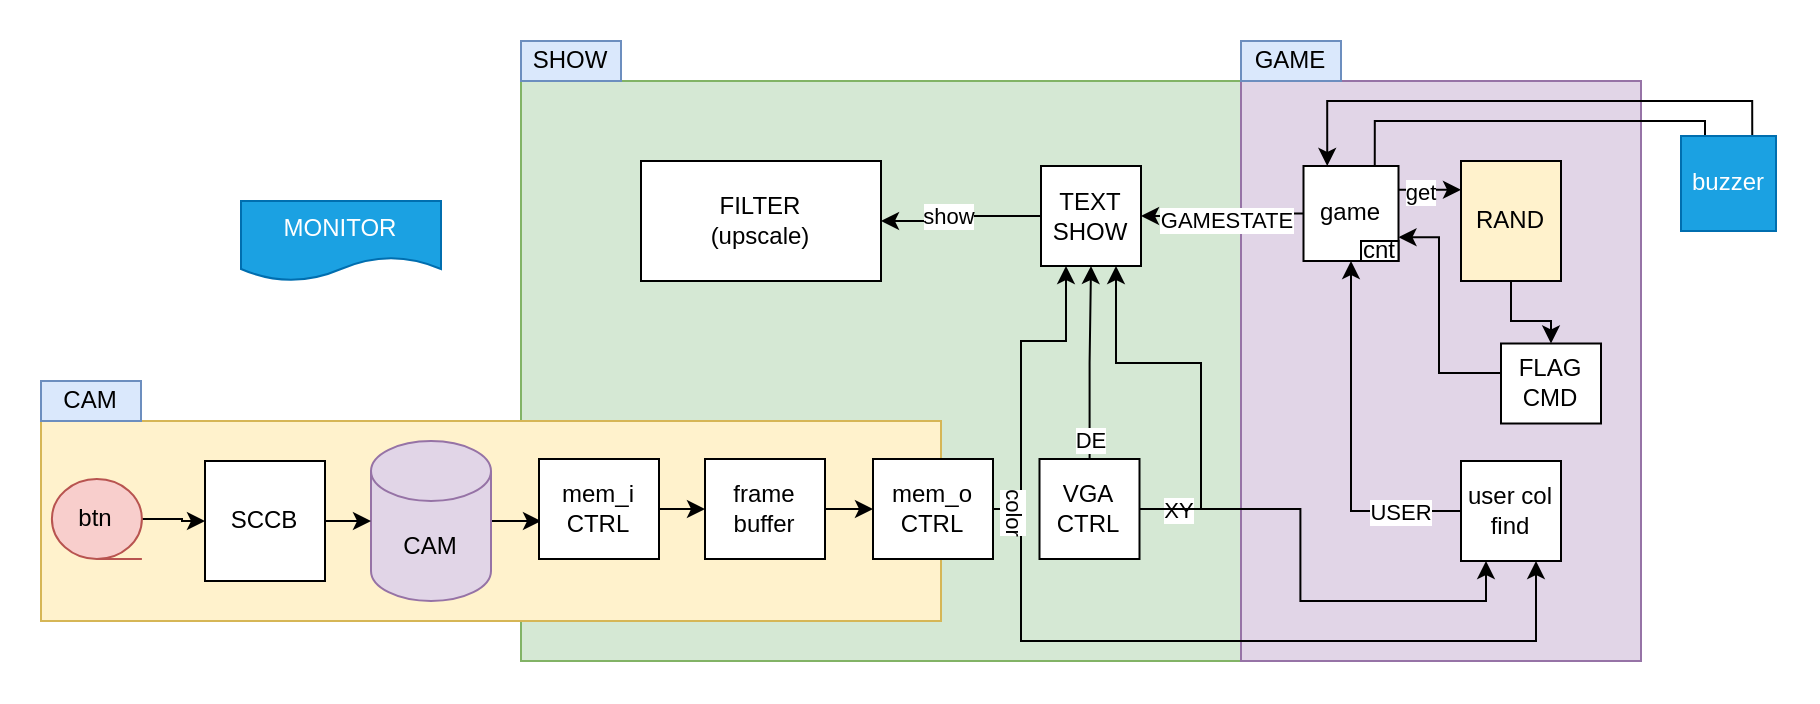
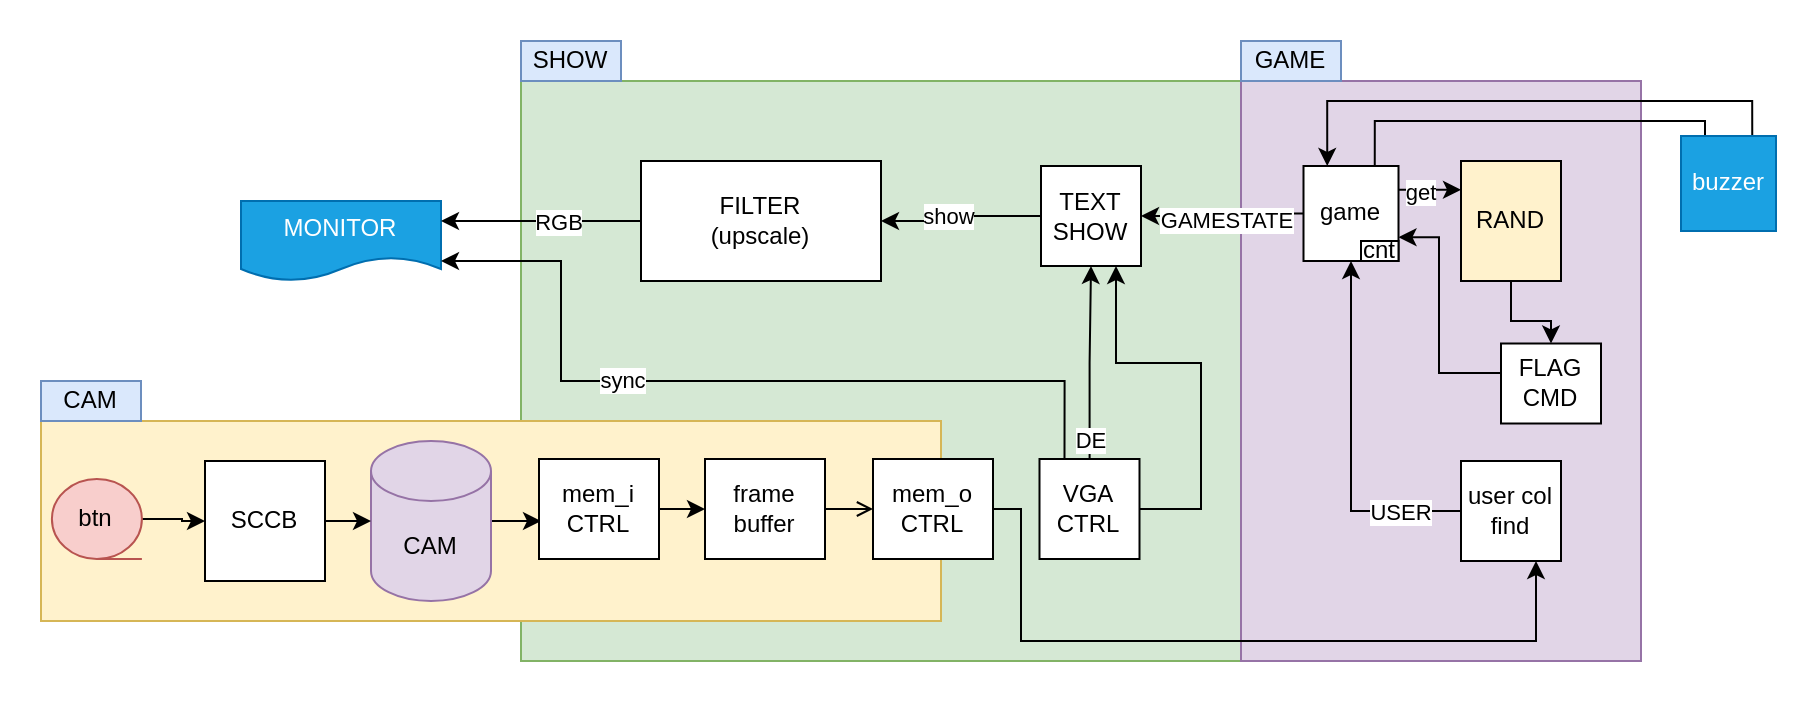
none -> (548, 221)
(1021, 363) -> none
none -> (738, 381)
(858, 509) -> (861, 509)
(1312, 601) -> none
